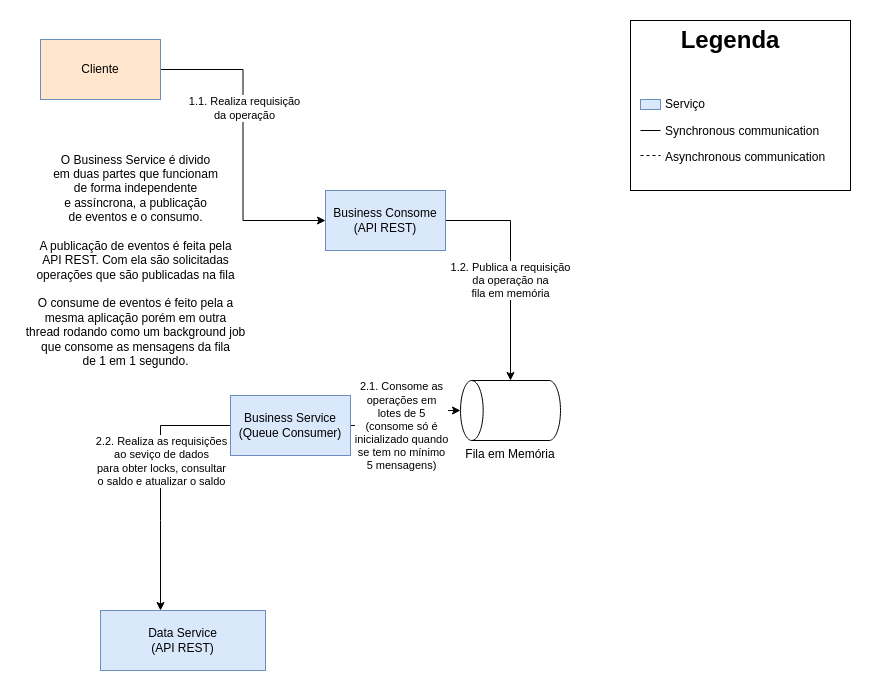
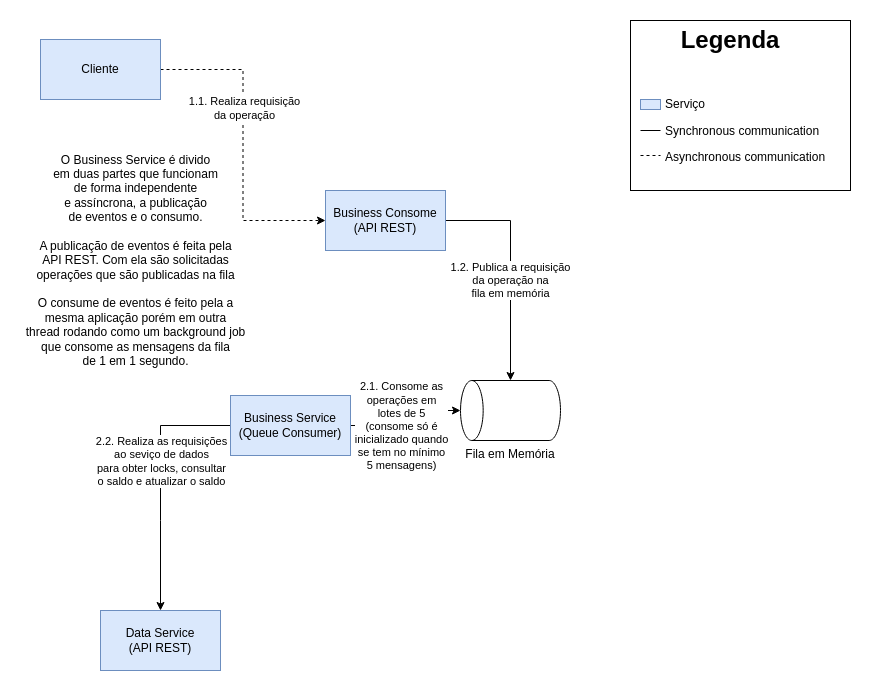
(101, 70) -> (101, 70)
(243, 207) -> (243, 207)
(183, 641) -> (161, 641)
